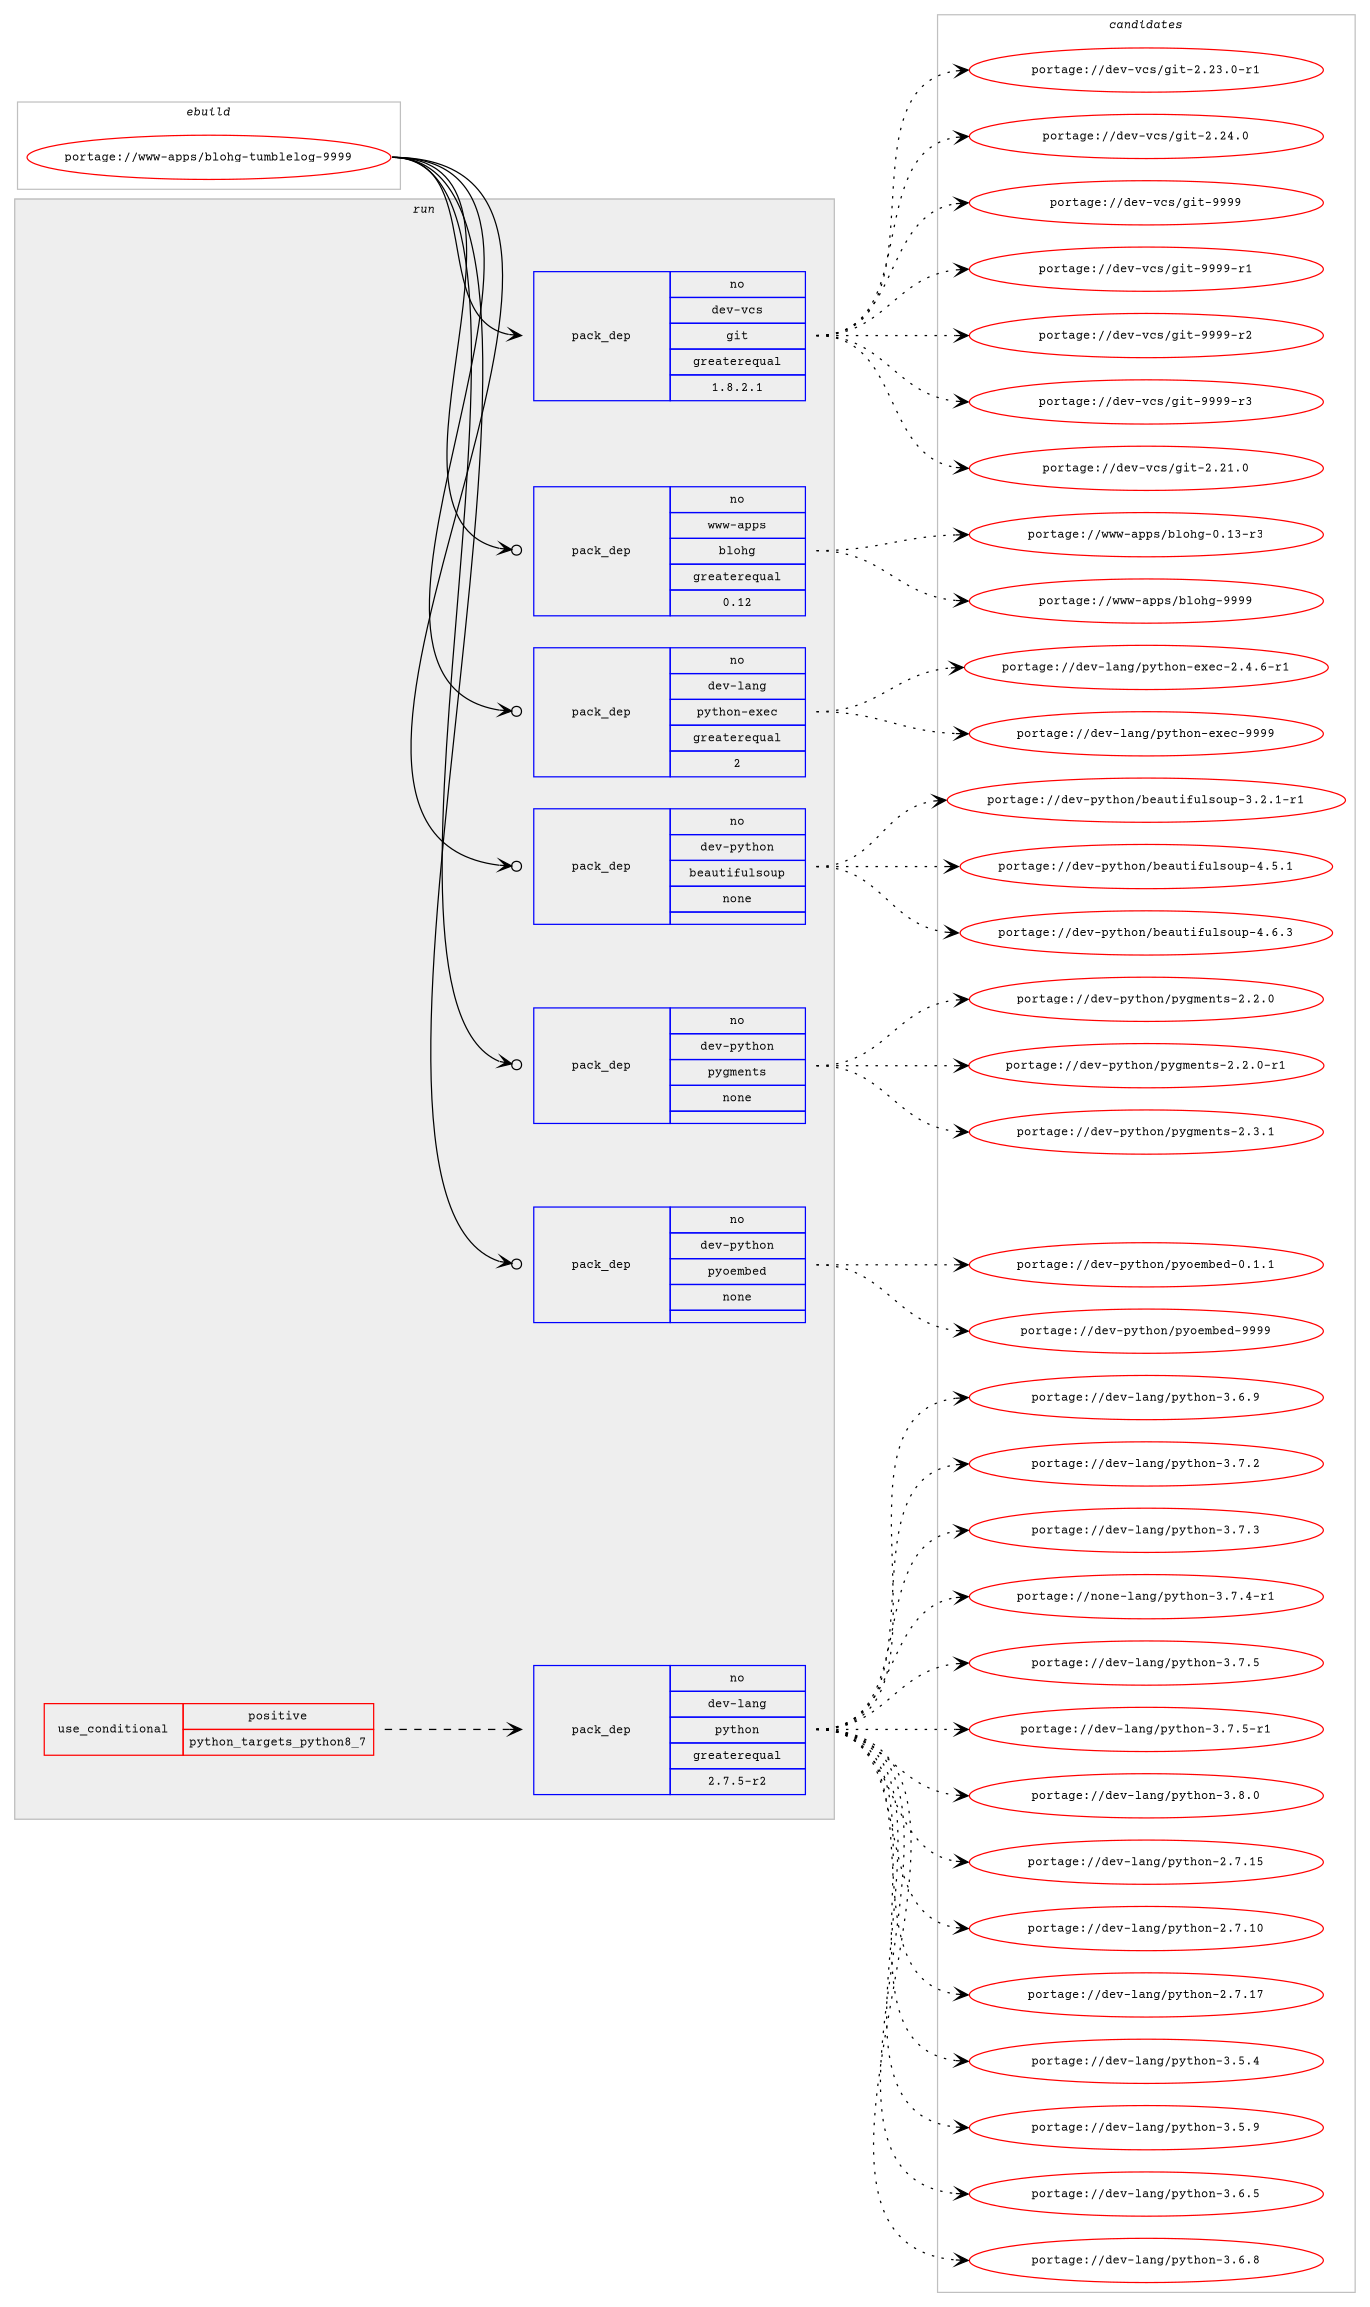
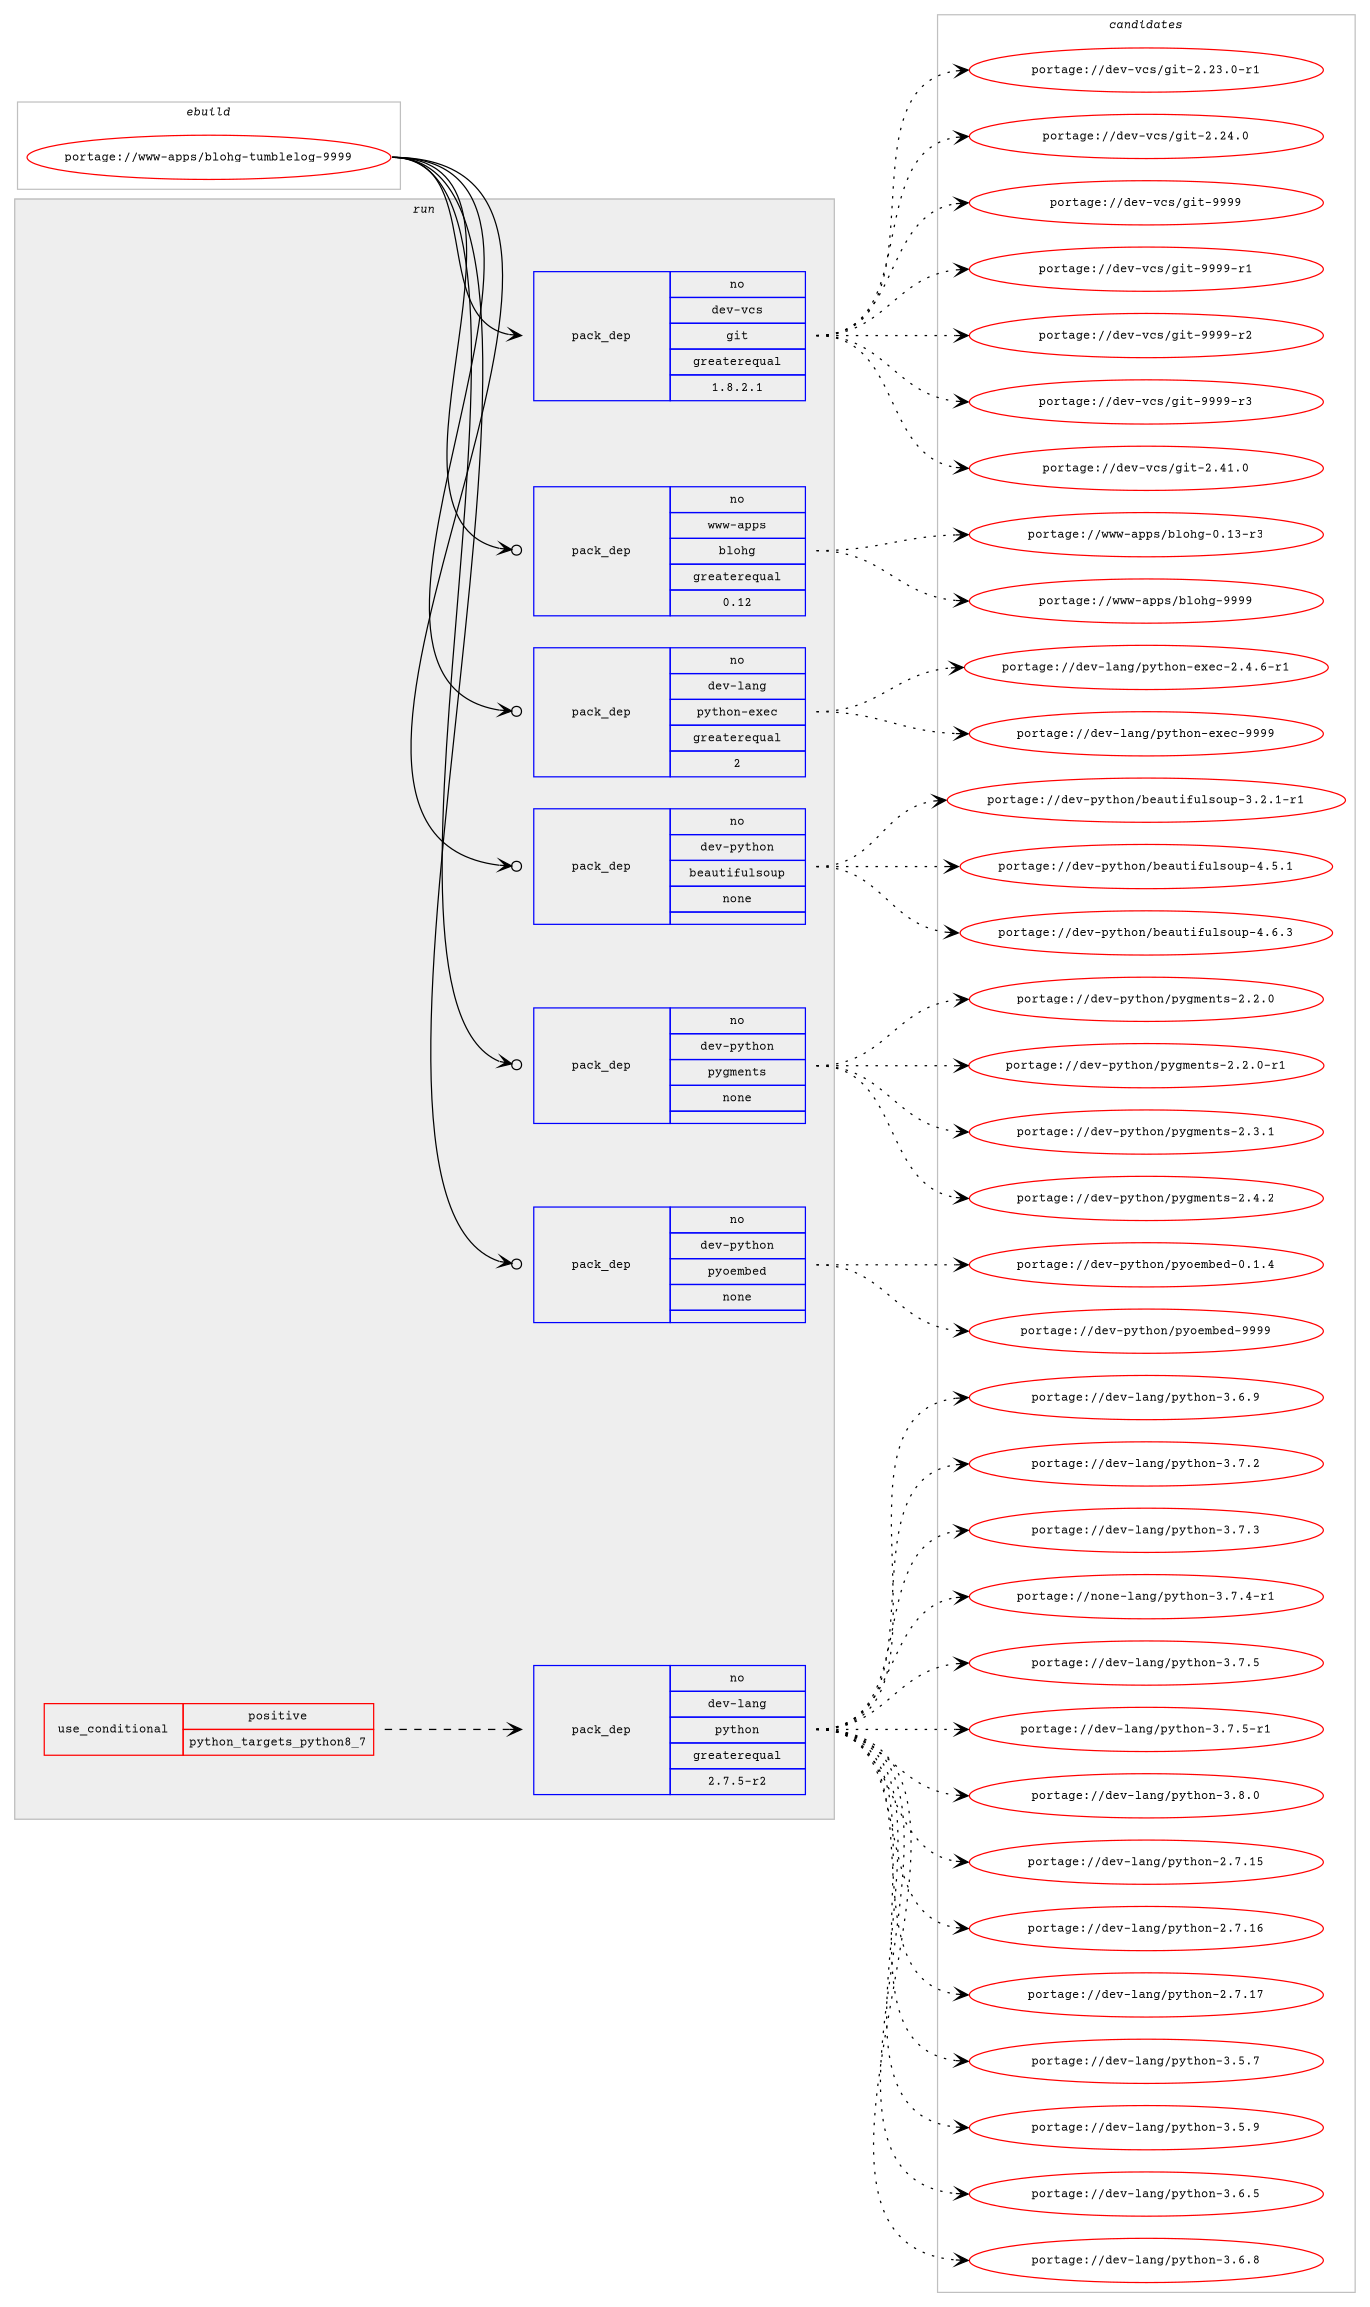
(1146, 468) -> (1146, 468)
none -> (1146, 1198)
(1146, 1265) -> (1146, 1265)
(1146, 1929) -> (1146, 1929)
(1146, 2061) -> (1146, 2061)
